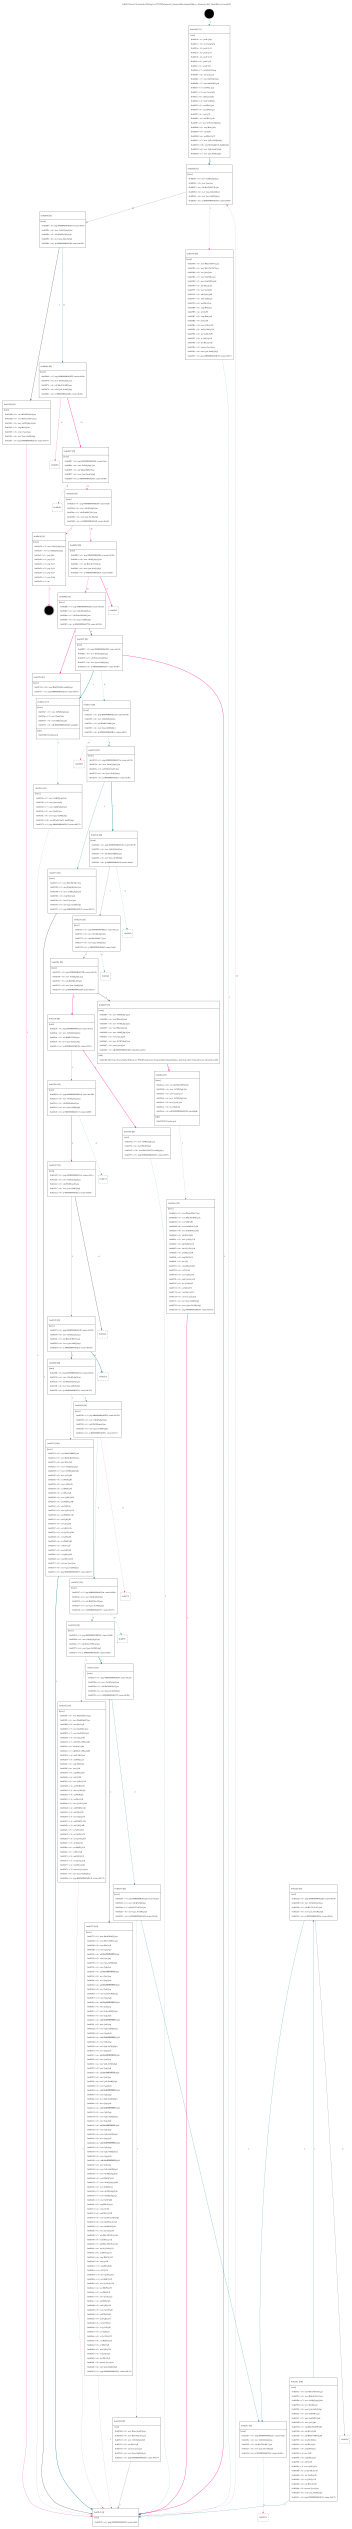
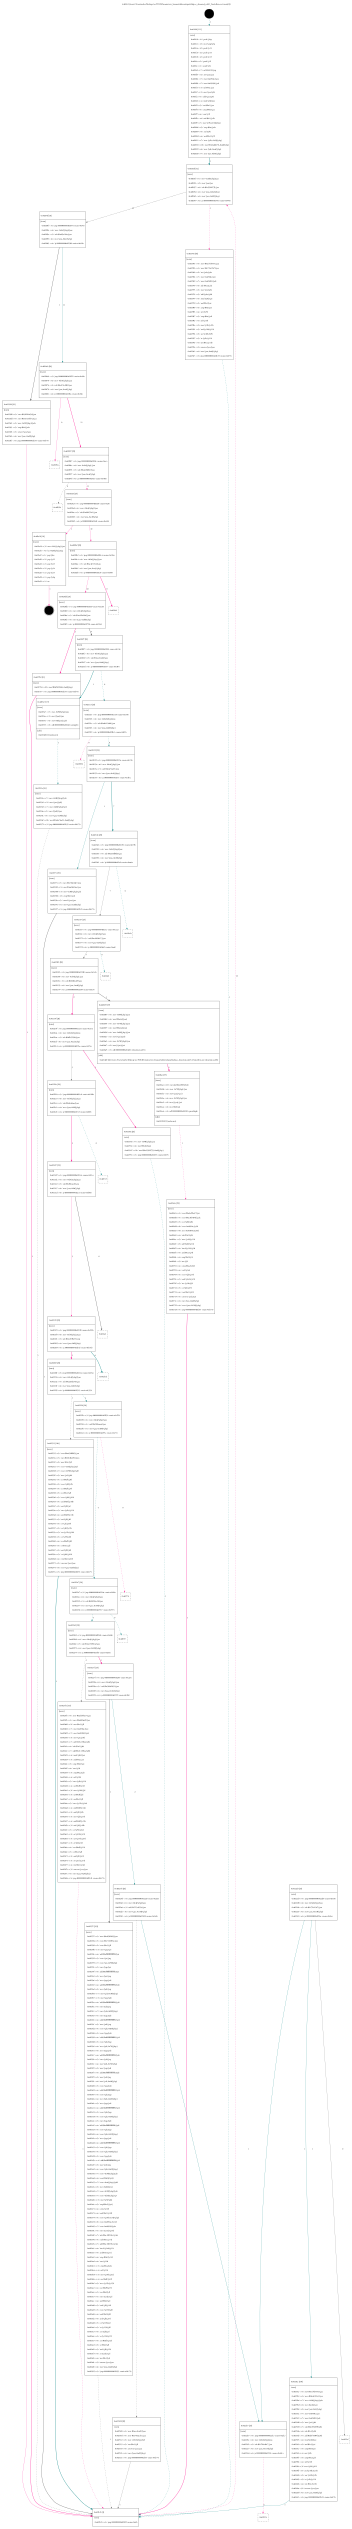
(223, 1577) -> (32, 1627)
(100, 1660) -> (100, 1660)
(313, 2150) -> (306, 2148)
